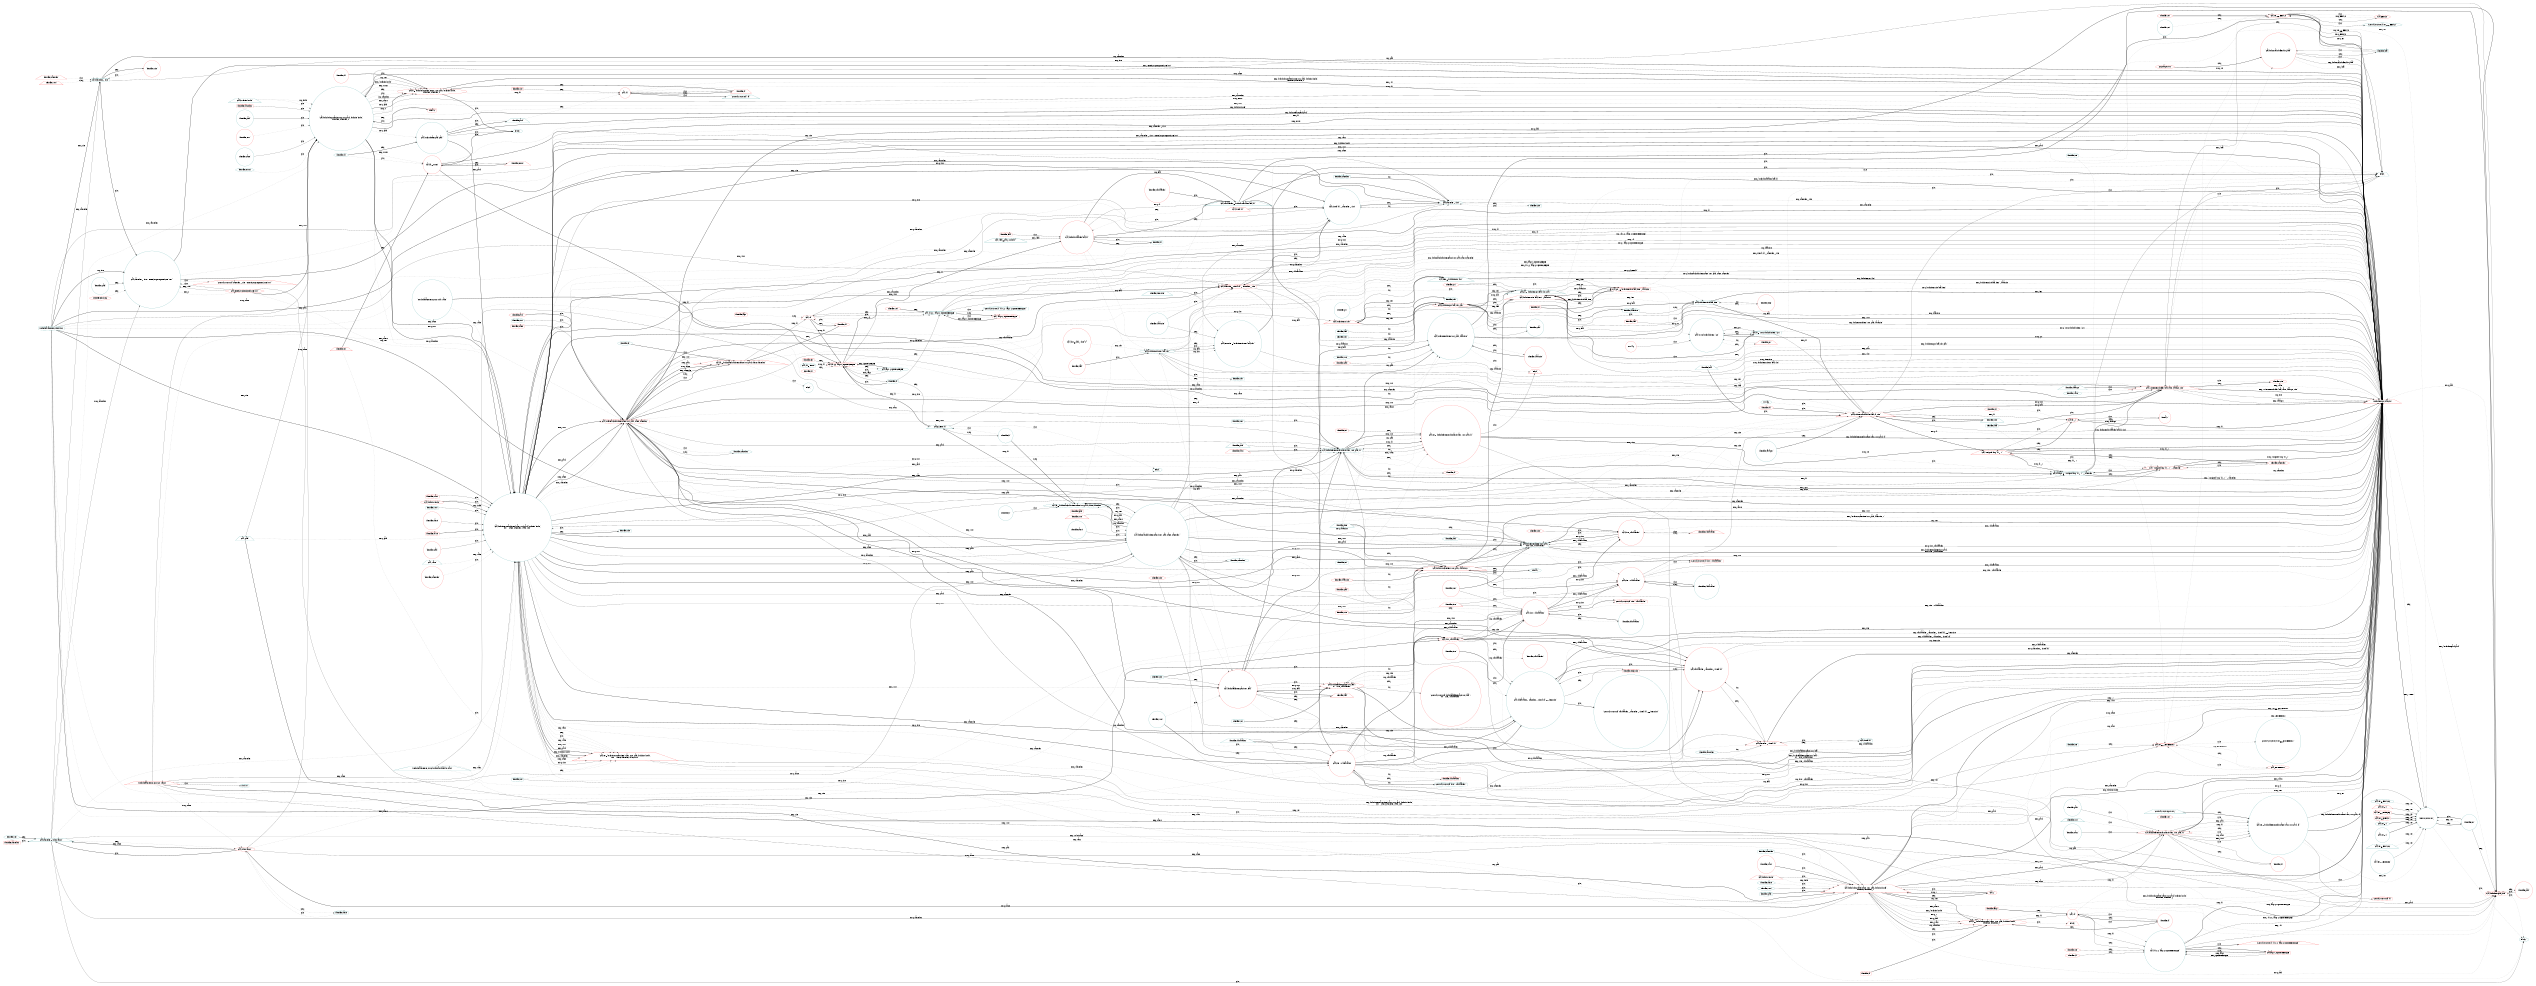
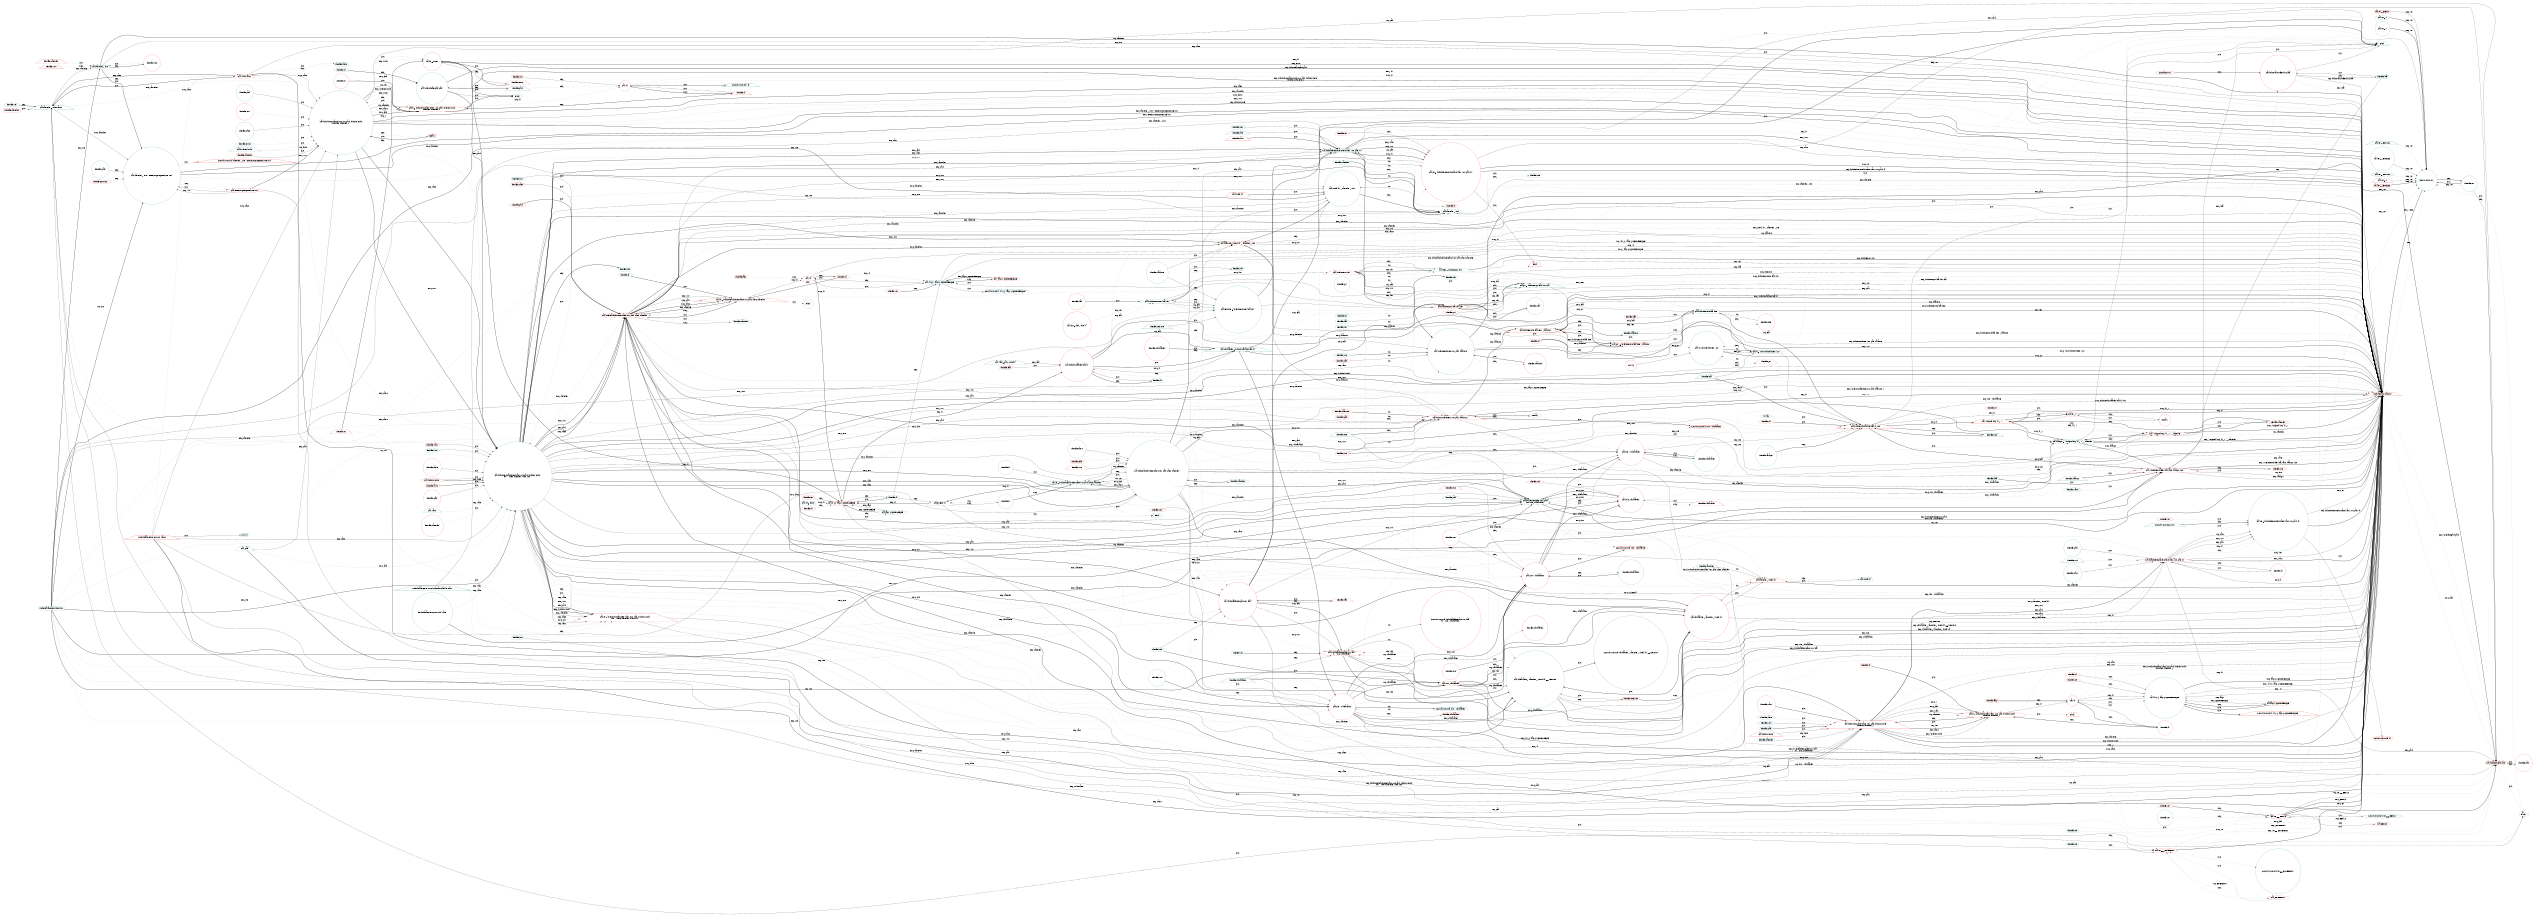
(630, 251) -> (571, 403)
(187, 292) -> (187, 184)
(1992, 893) -> none
